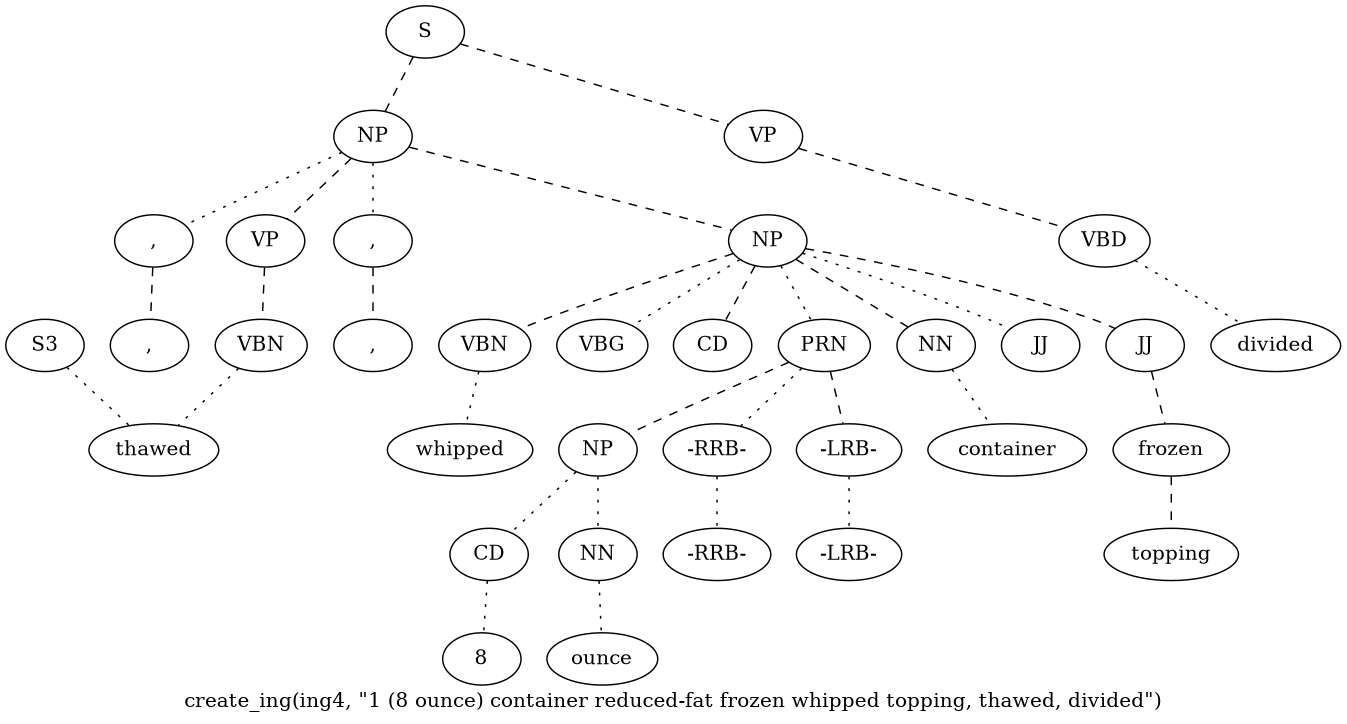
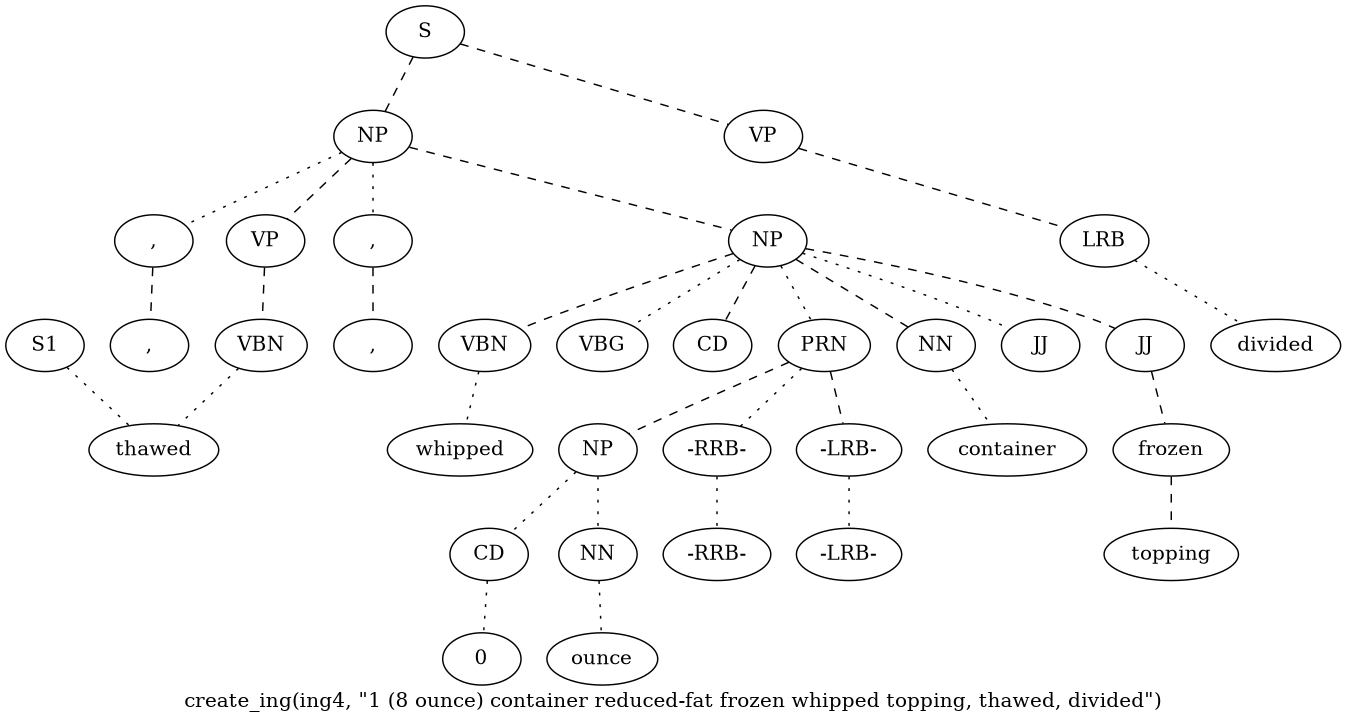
(1105, 241) -> (1105, 241)
(45, 345) -> (45, 345)
(482, 659) -> (482, 659)
